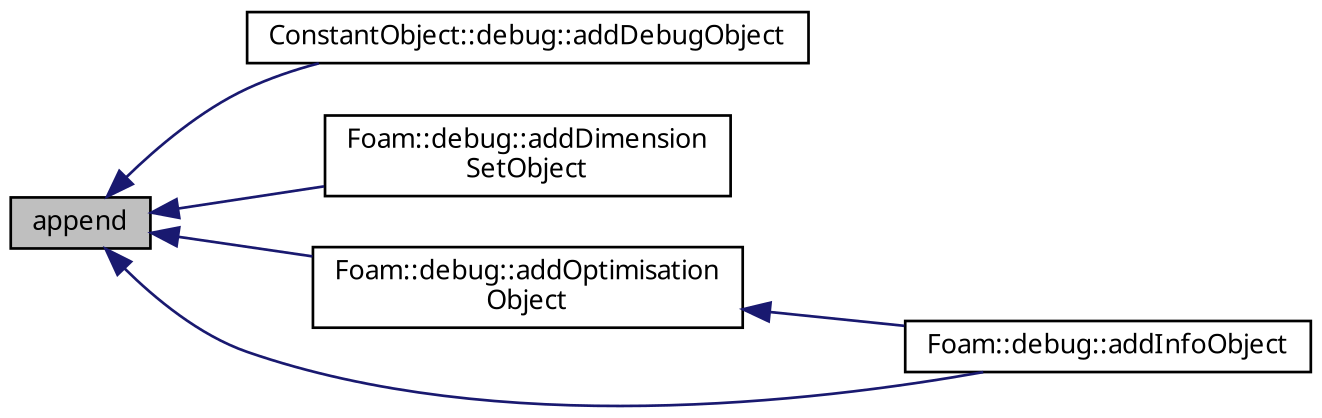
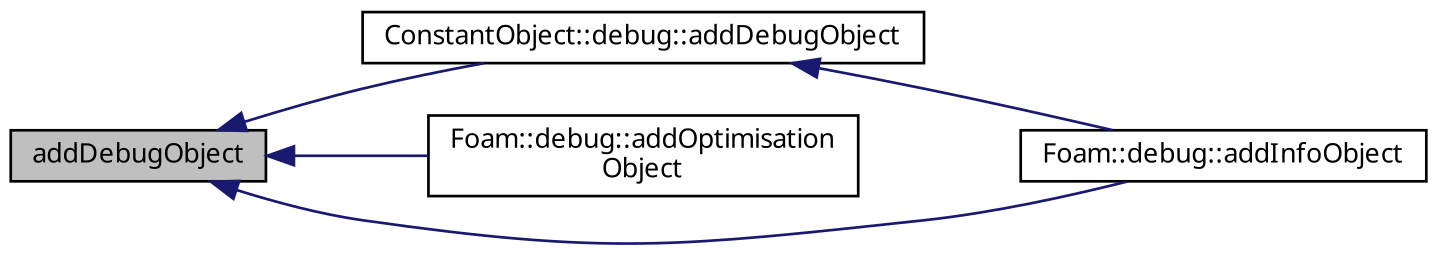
(528, 156) -> none
(81, 223) -> (138, 156)
(837, 319) -> (966, 98)
